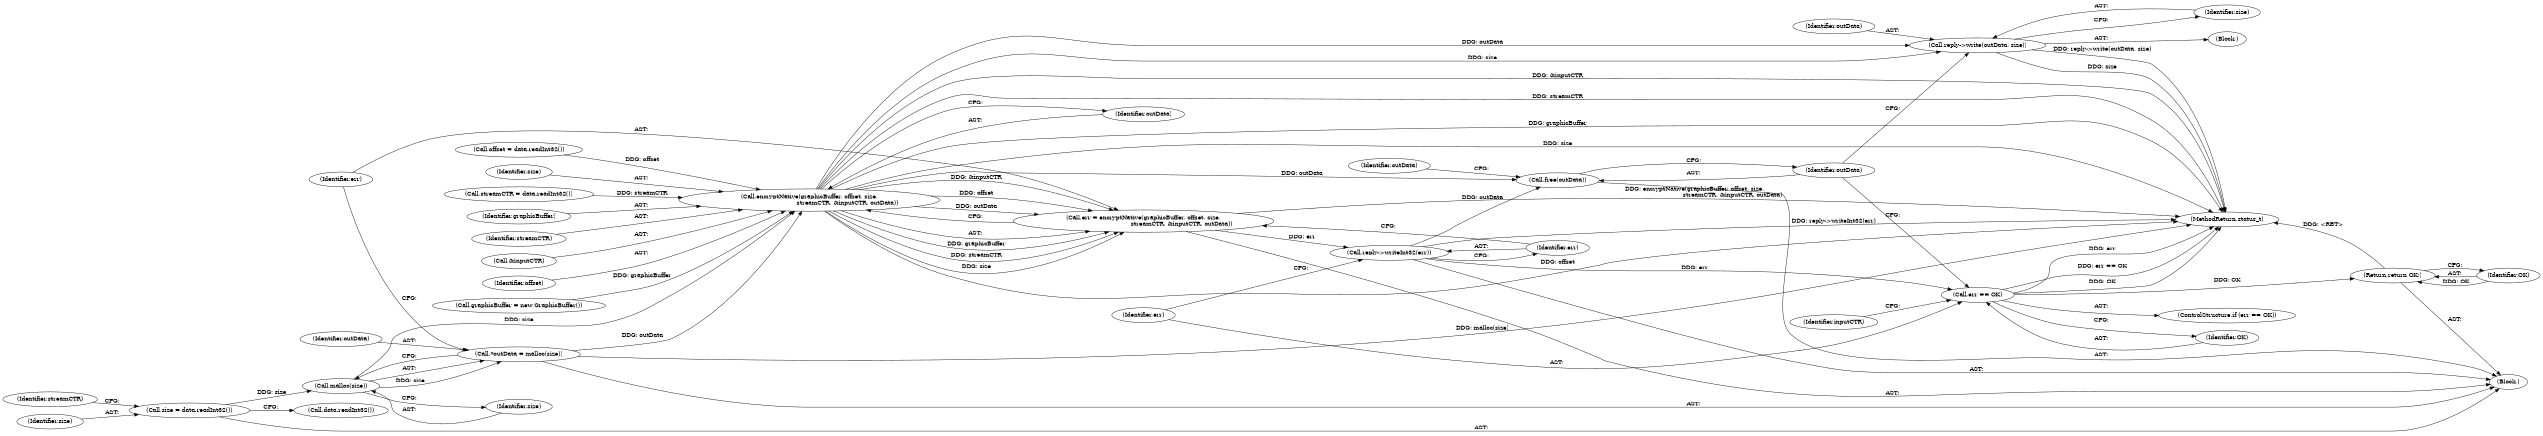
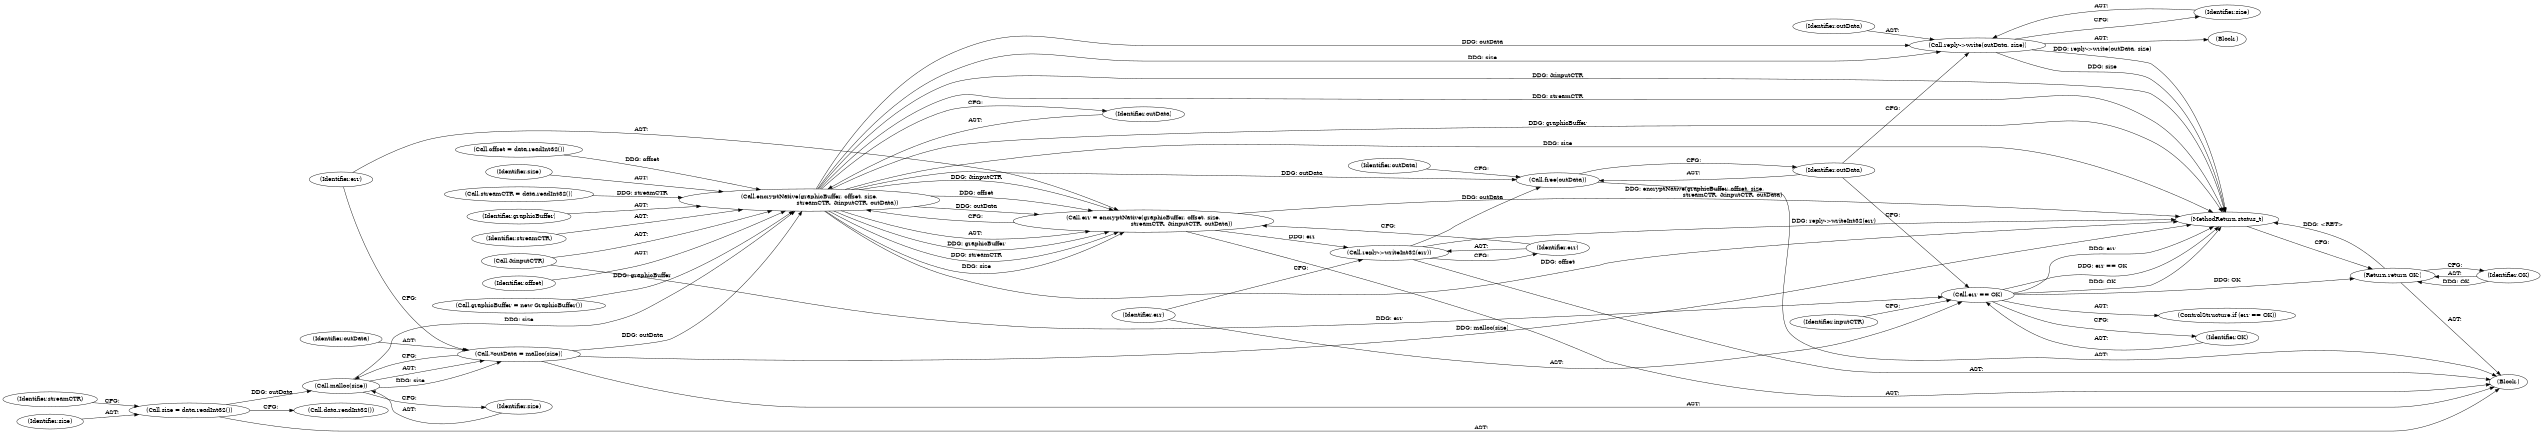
none -> (2307, 247)
(1687, 271) -> (1243, 327)
(272, 393) -> (272, 393)
